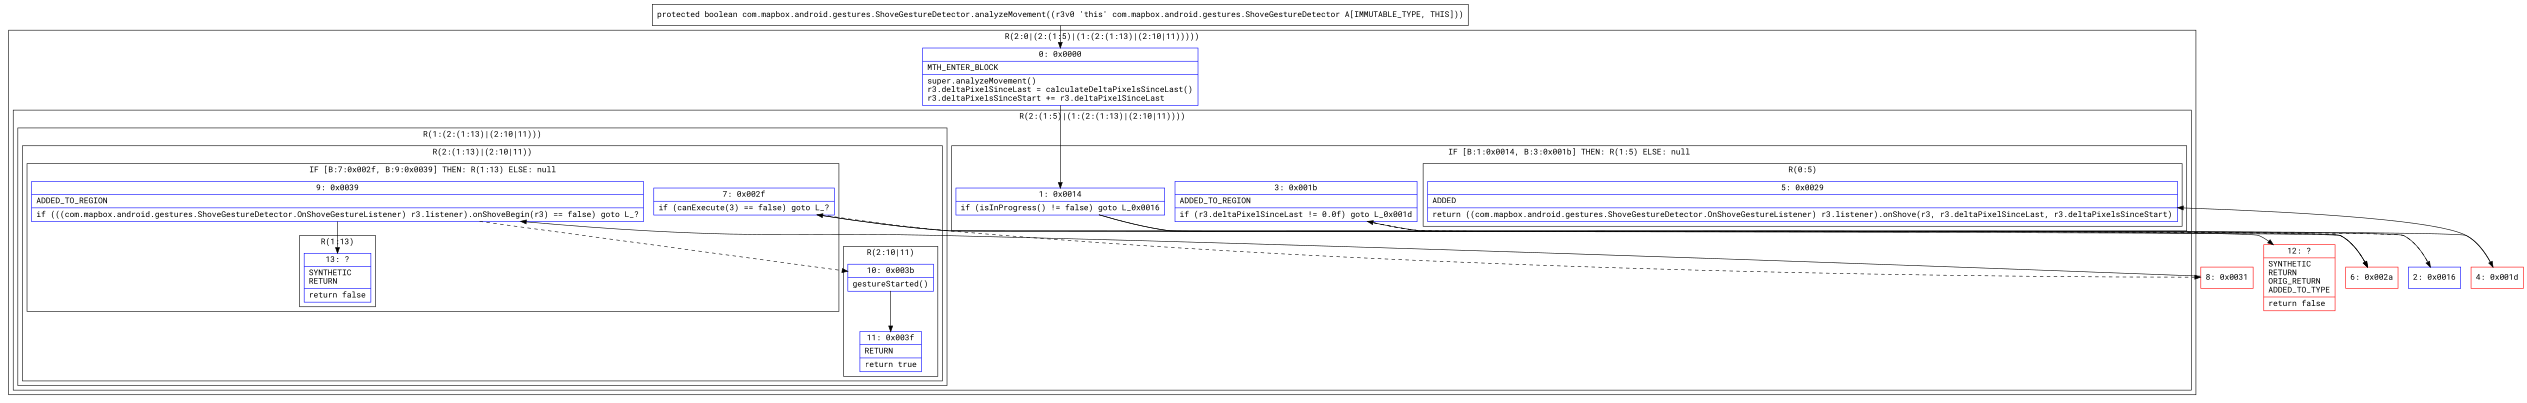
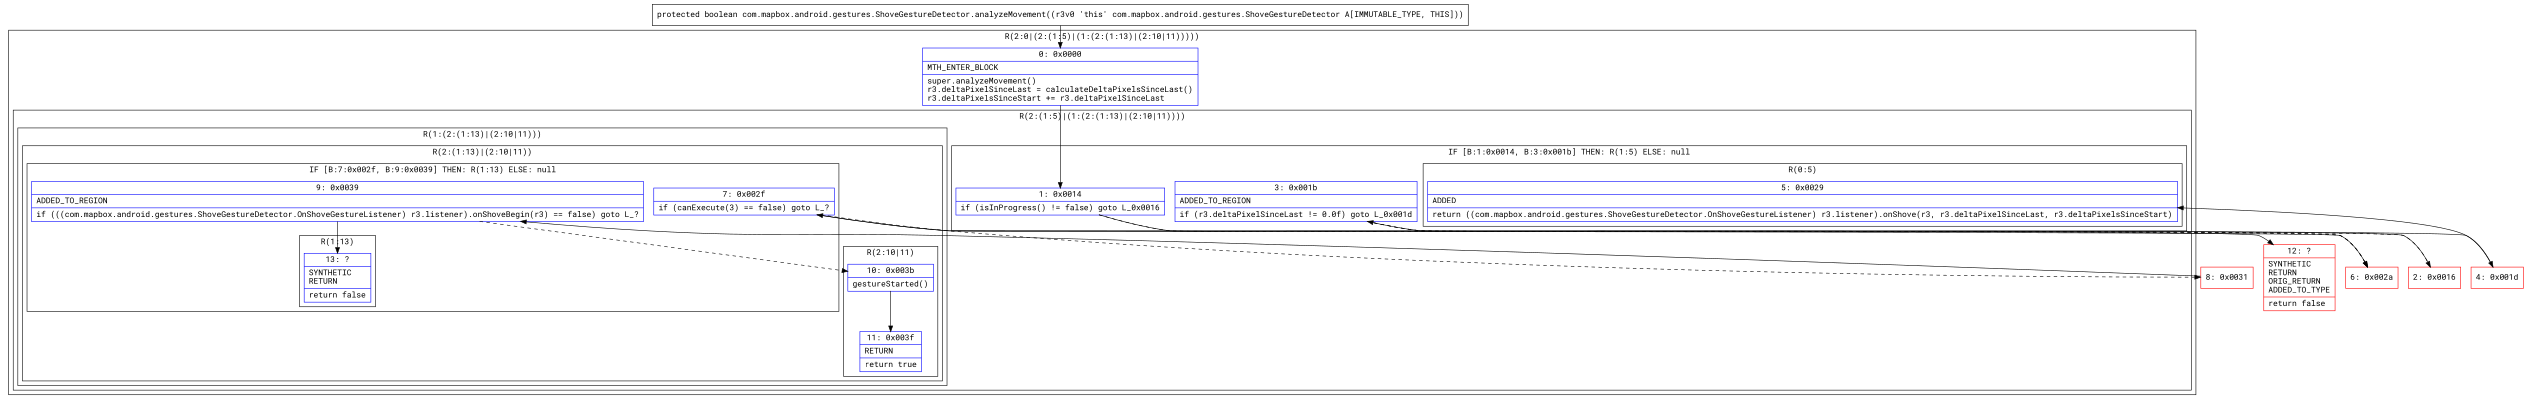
(1737, 231) -> (1737, 231)
(2435, 278) -> (2435, 278)
